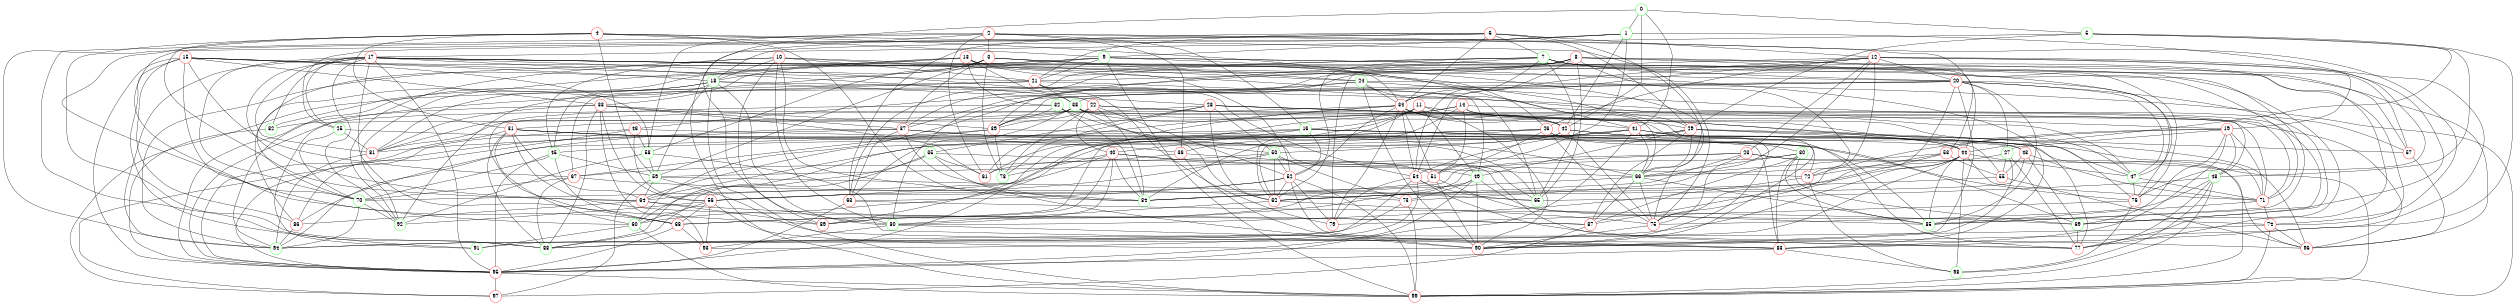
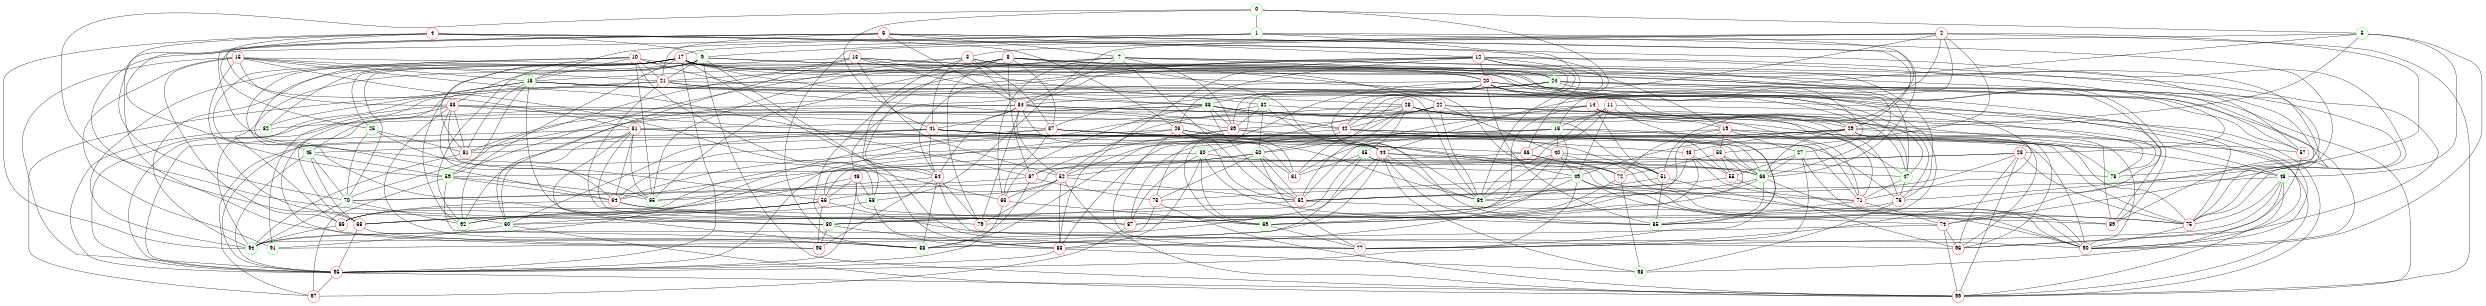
(181, 105) -> (499, 169)
(651, 165) -> none
